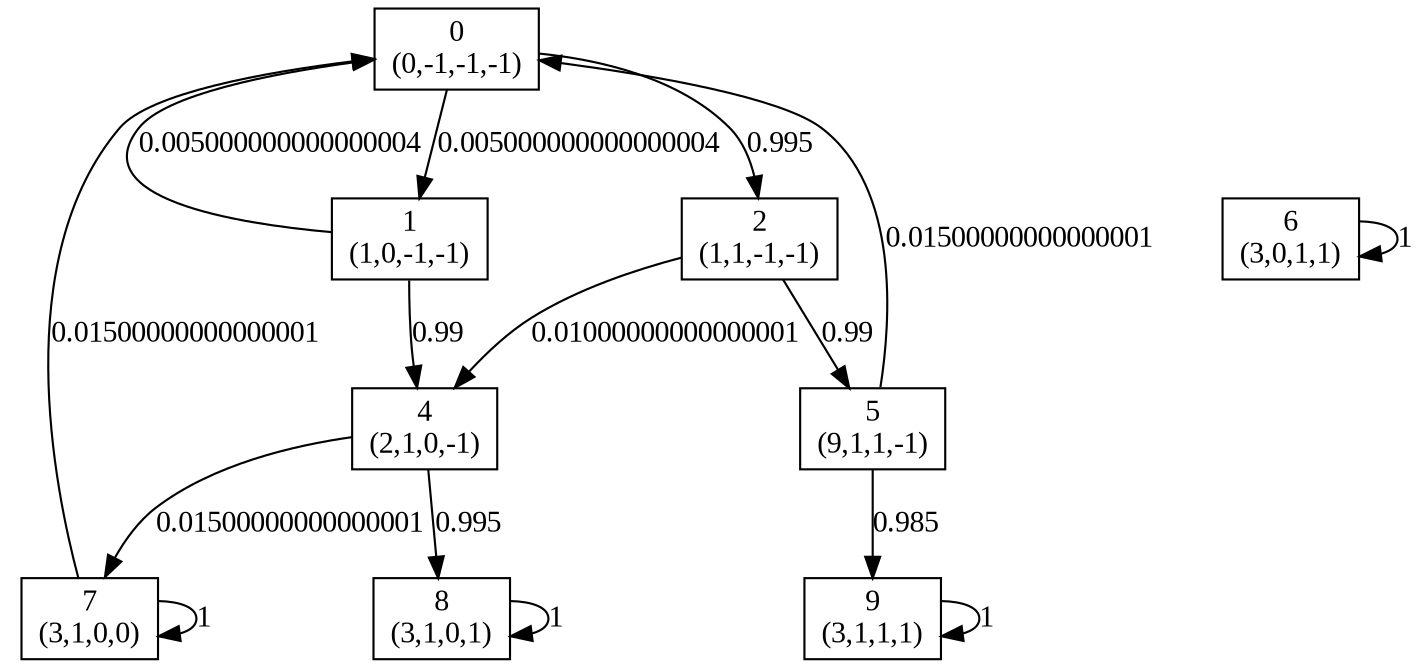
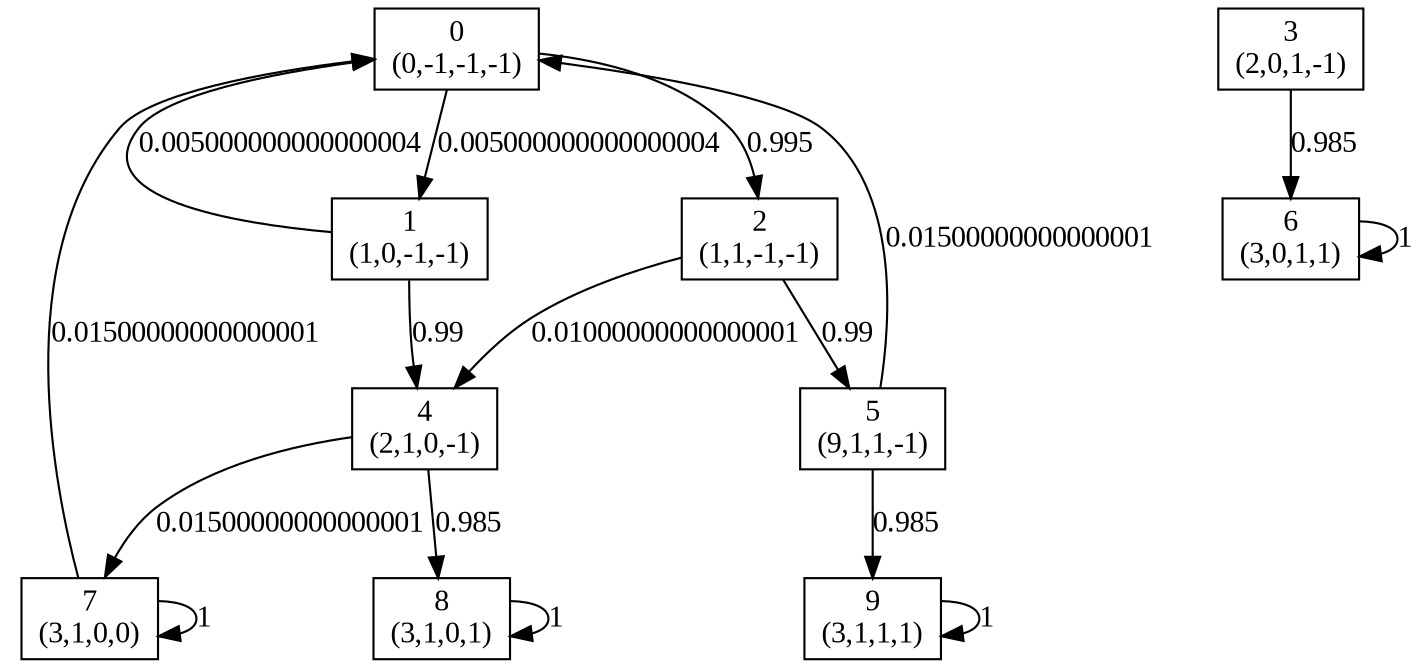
none -> (1291, 49)
(468, 524) -> (468, 524)
